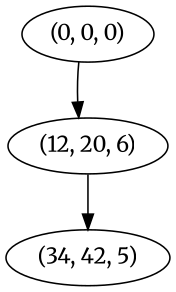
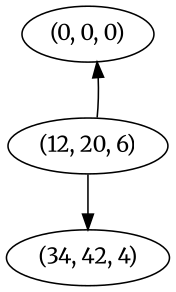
(78, 82) -> (98, 98)
(88, 258) -> (88, 258)
